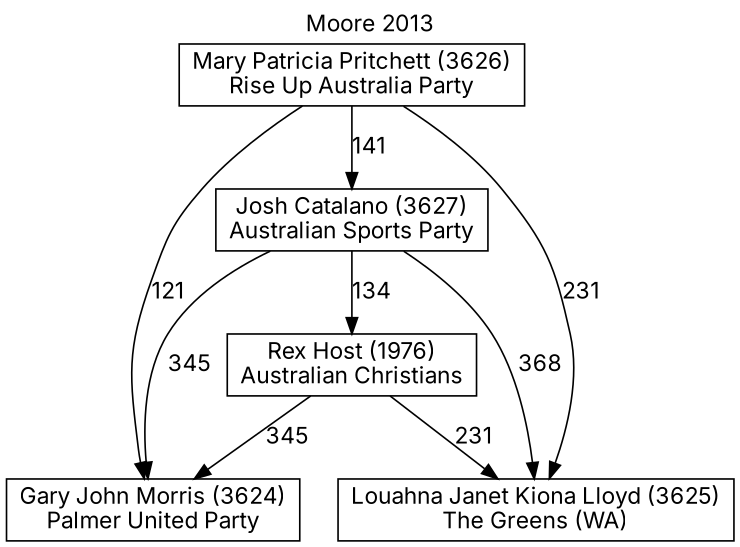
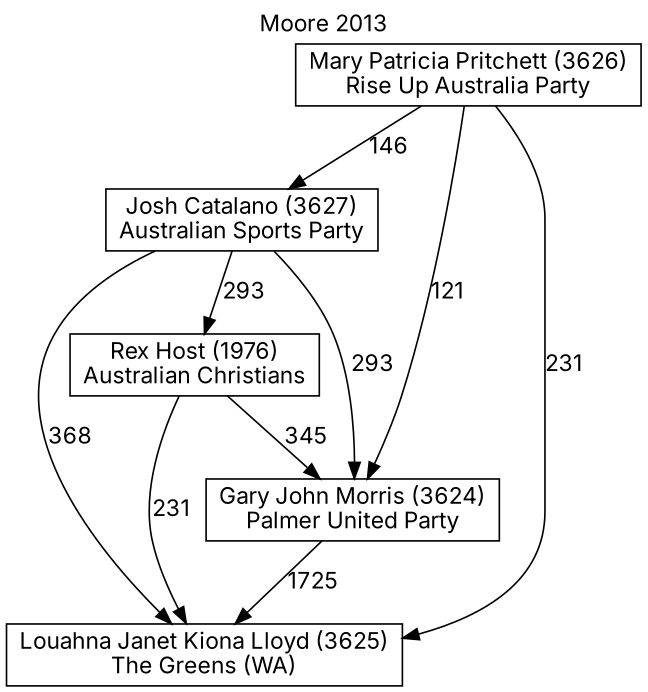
(370, 147) -> (389, 147)
(372, 292) -> (244, 292)
(190, 365) -> (373, 365)
none -> (285, 577)
